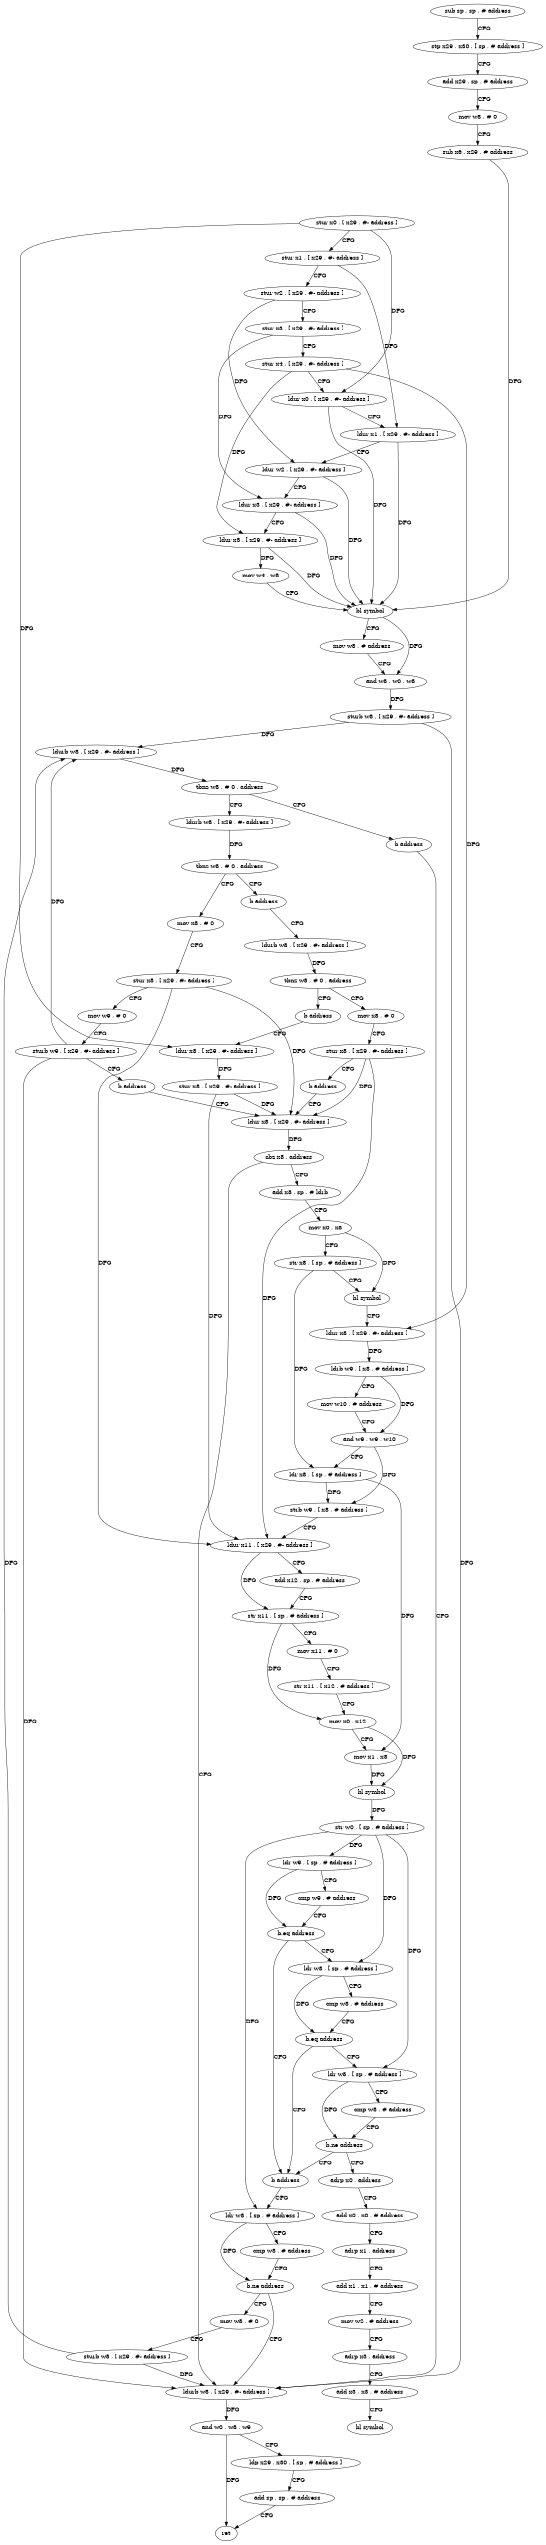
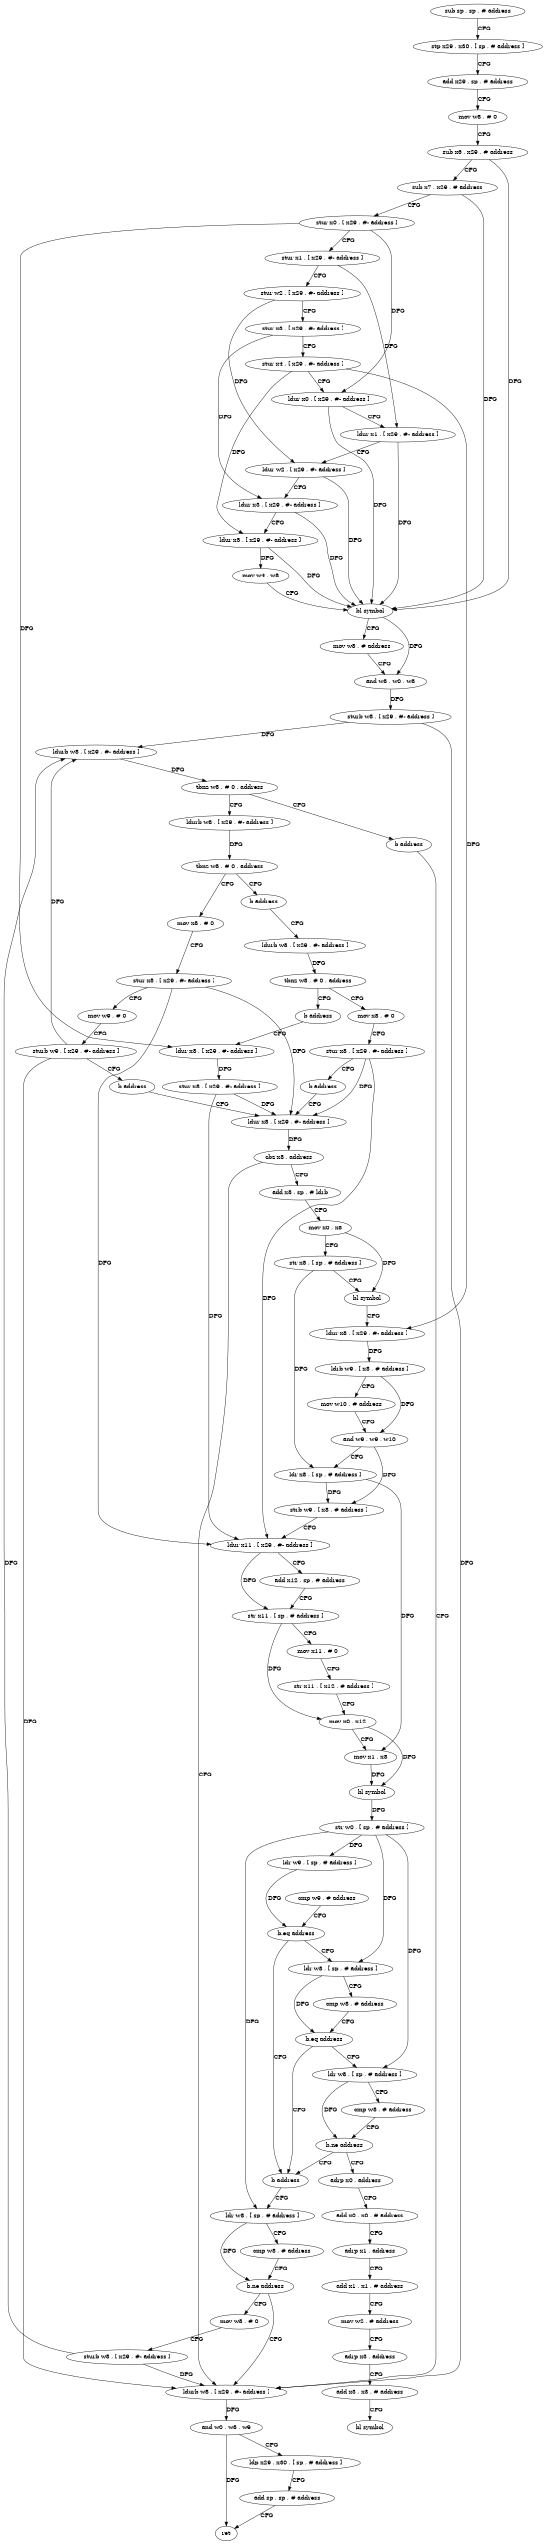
none -> (447, 188)
(323, 1879) -> none
